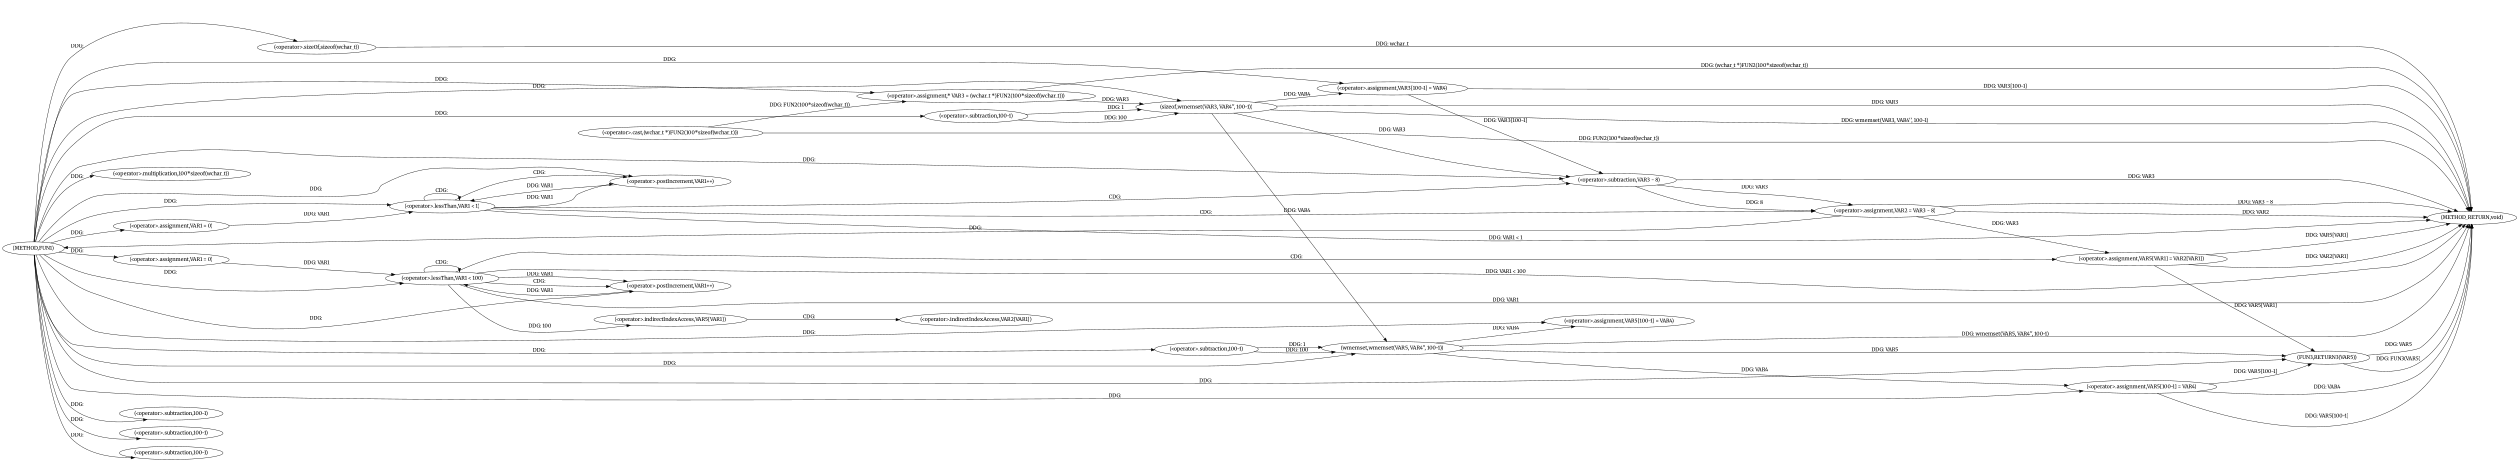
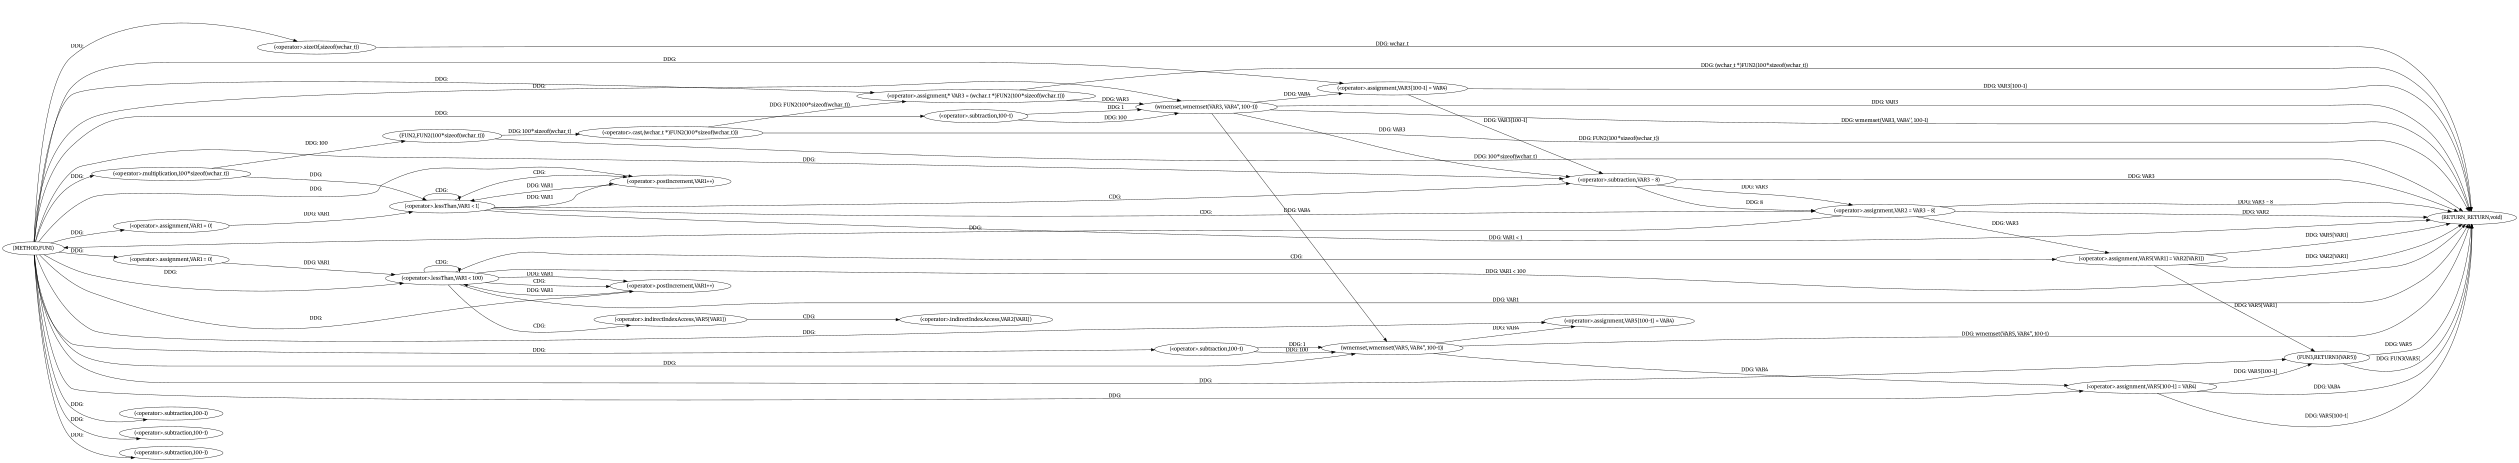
(1206, 107) -> (1206, 107)
none -> (442, 136)
(211, 205) -> (334, 181)
(2472, 218) -> (2472, 218)
(540, 326) -> (540, 326)
(1871, 353) -> none
